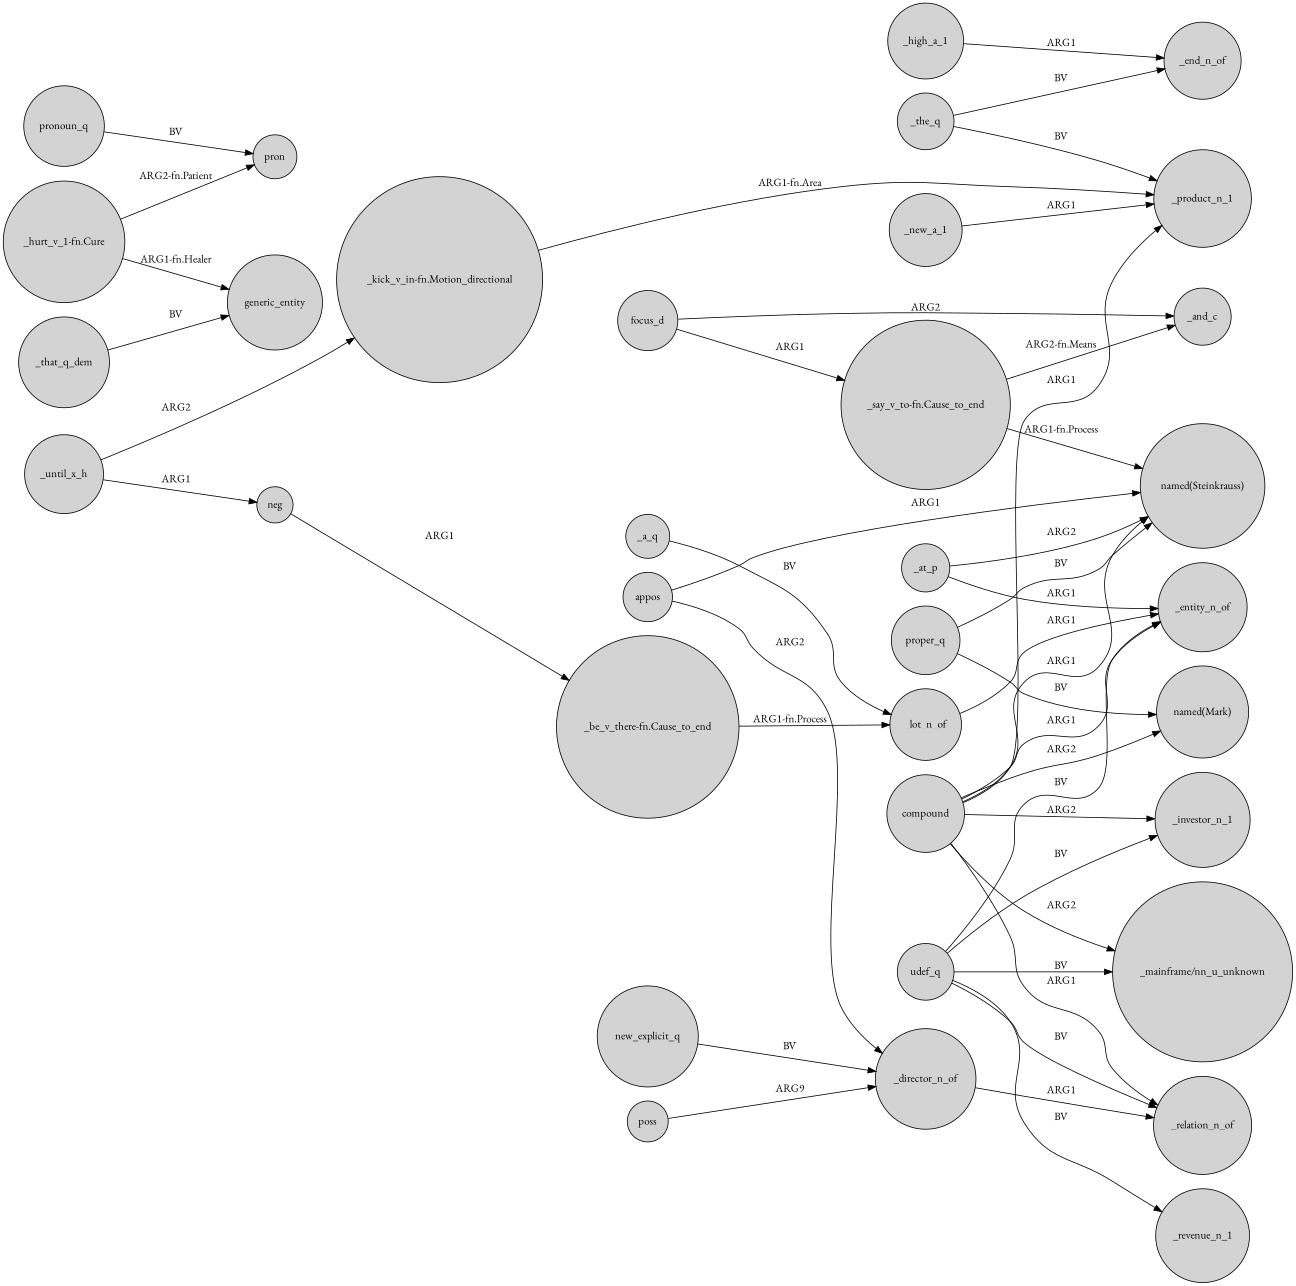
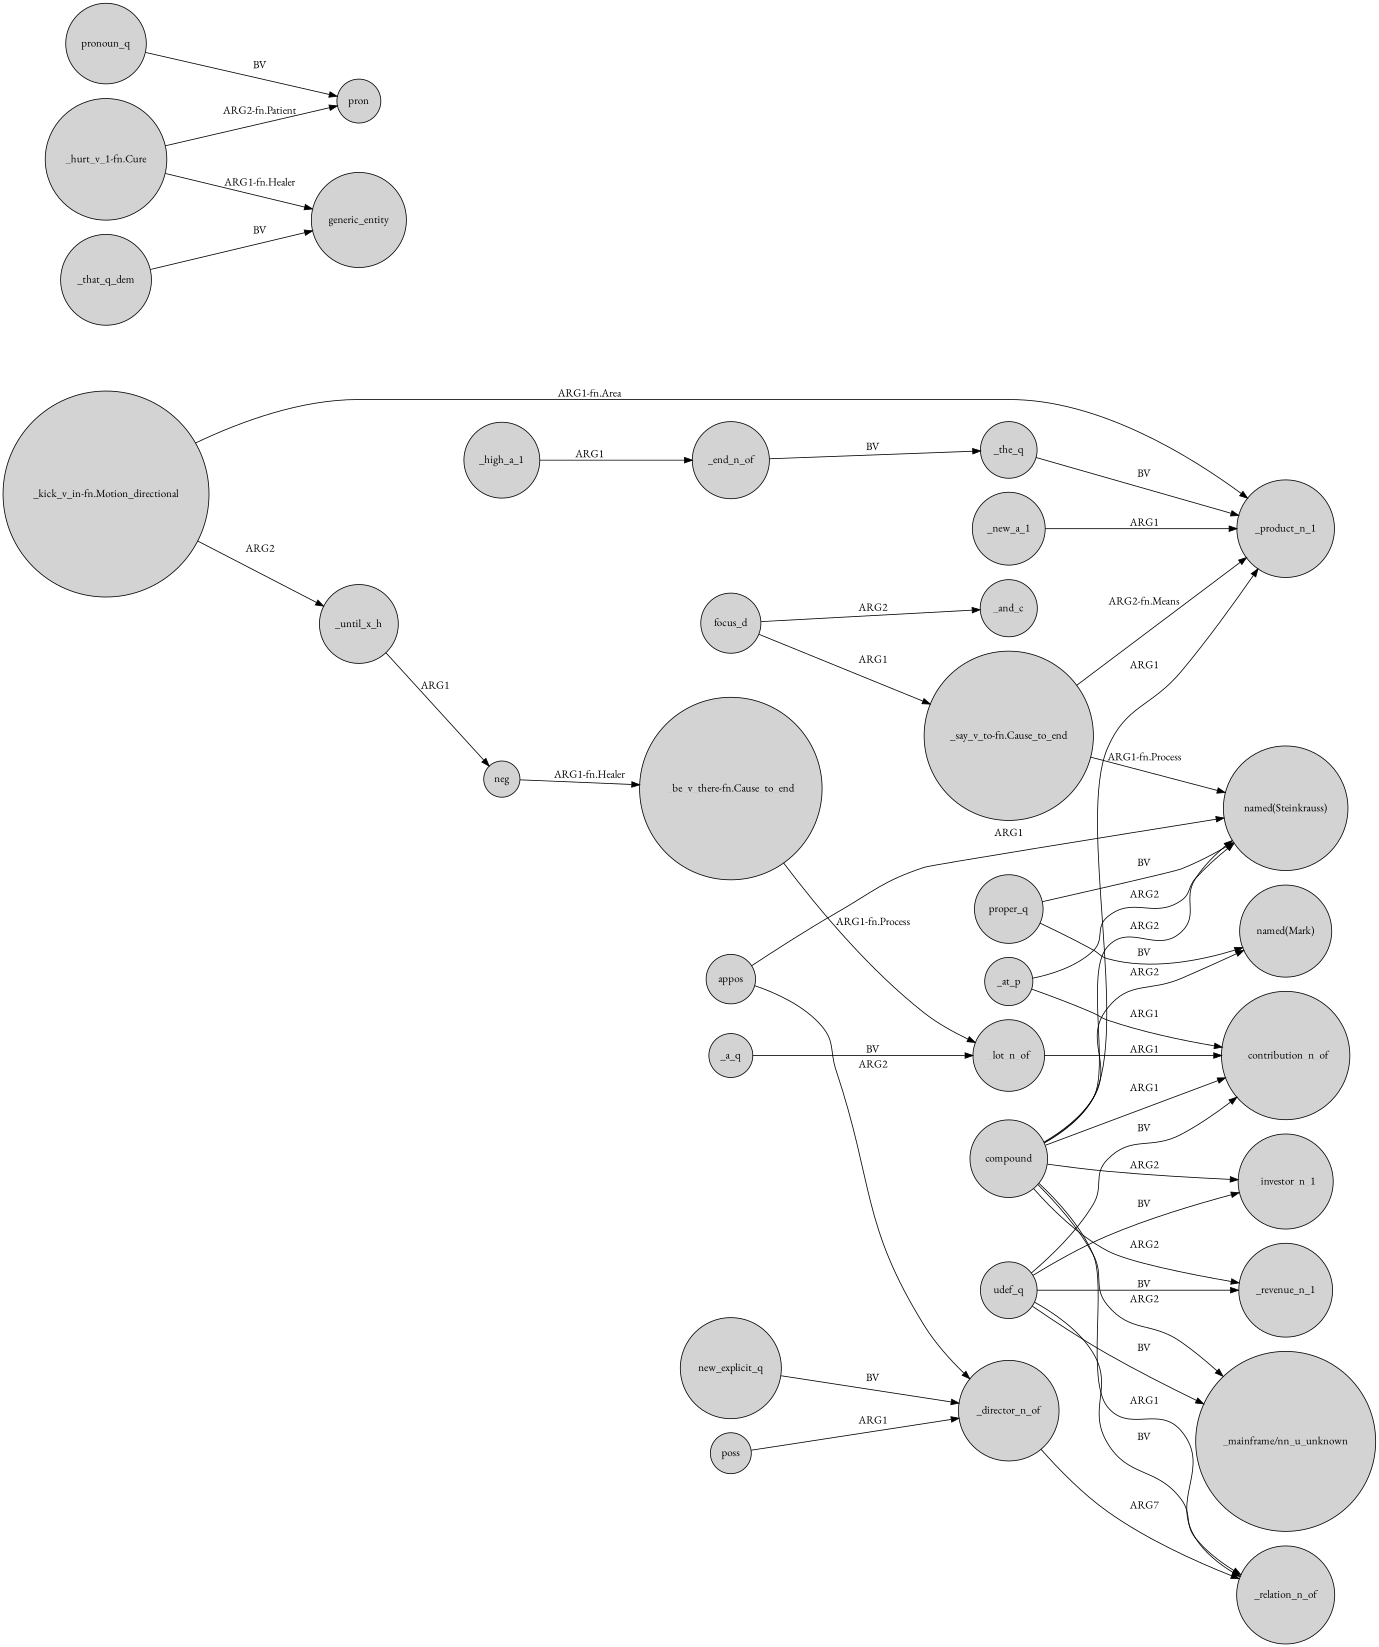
(1055, 93) -> (871, 455)
(1087, 353) -> (1158, 624)
(226, 405) -> (257, 572)
(440, 536) -> (590, 775)
(1203, 607) -> (1286, 1055)
(1061, 661) -> (1144, 926)
(790, 1089) -> (873, 1421)
(1061, 1090) -> (1144, 1506)
none -> (1122, 1257)
